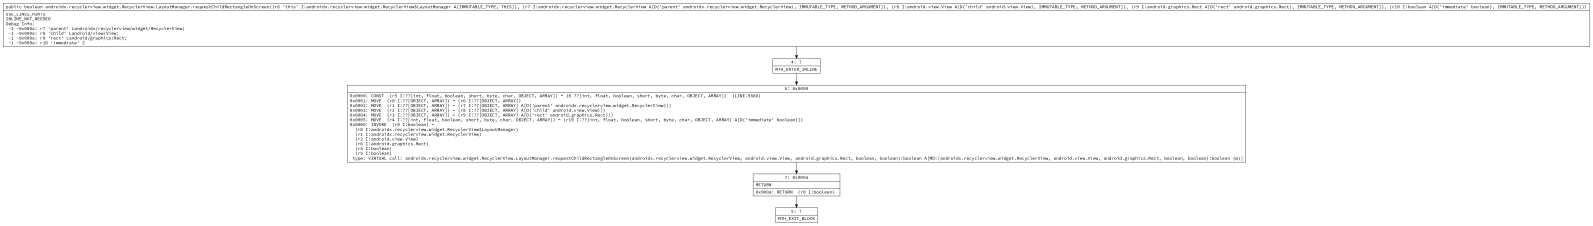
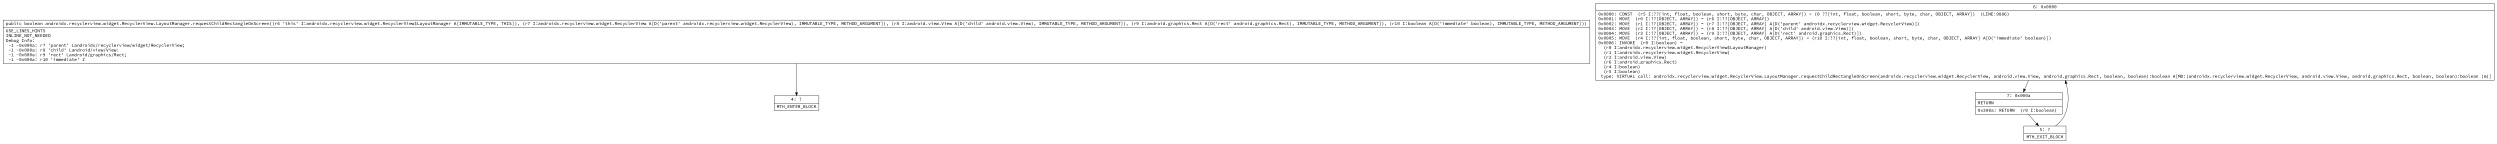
(797, 69) -> (797, 107)
(797, 78) -> (2067, 107)
(797, 192) -> (2019, 110)
